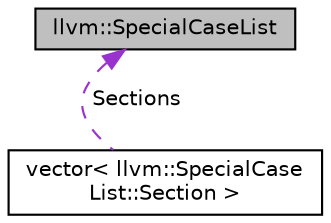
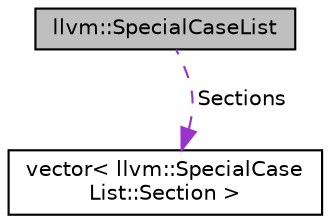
(83, 108) -> (191, 88)
